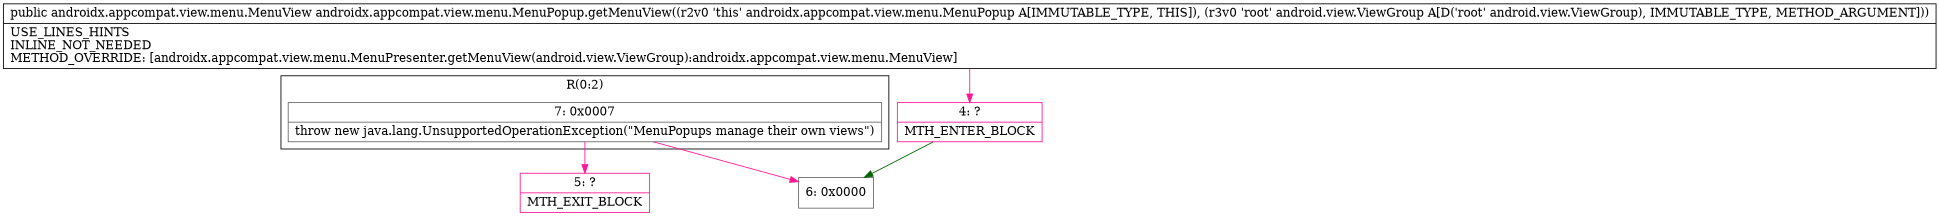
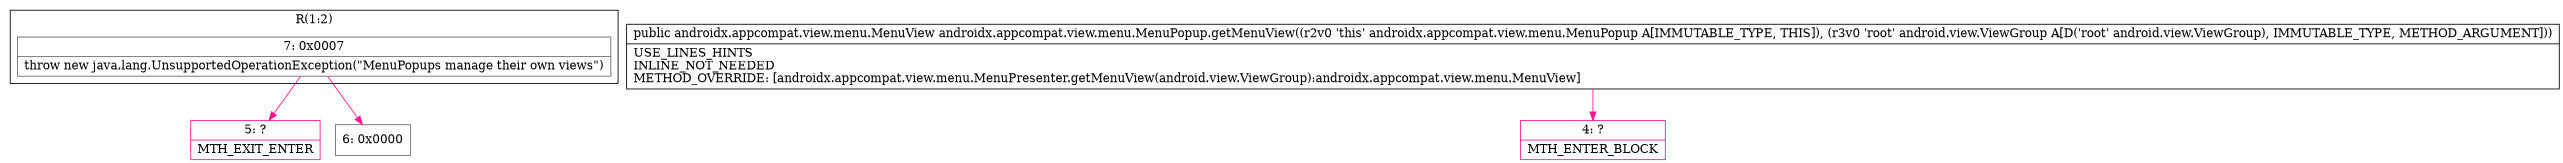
(585, 86) -> (314, 20)
(903, 158) -> none
(585, 202) -> (255, 149)
